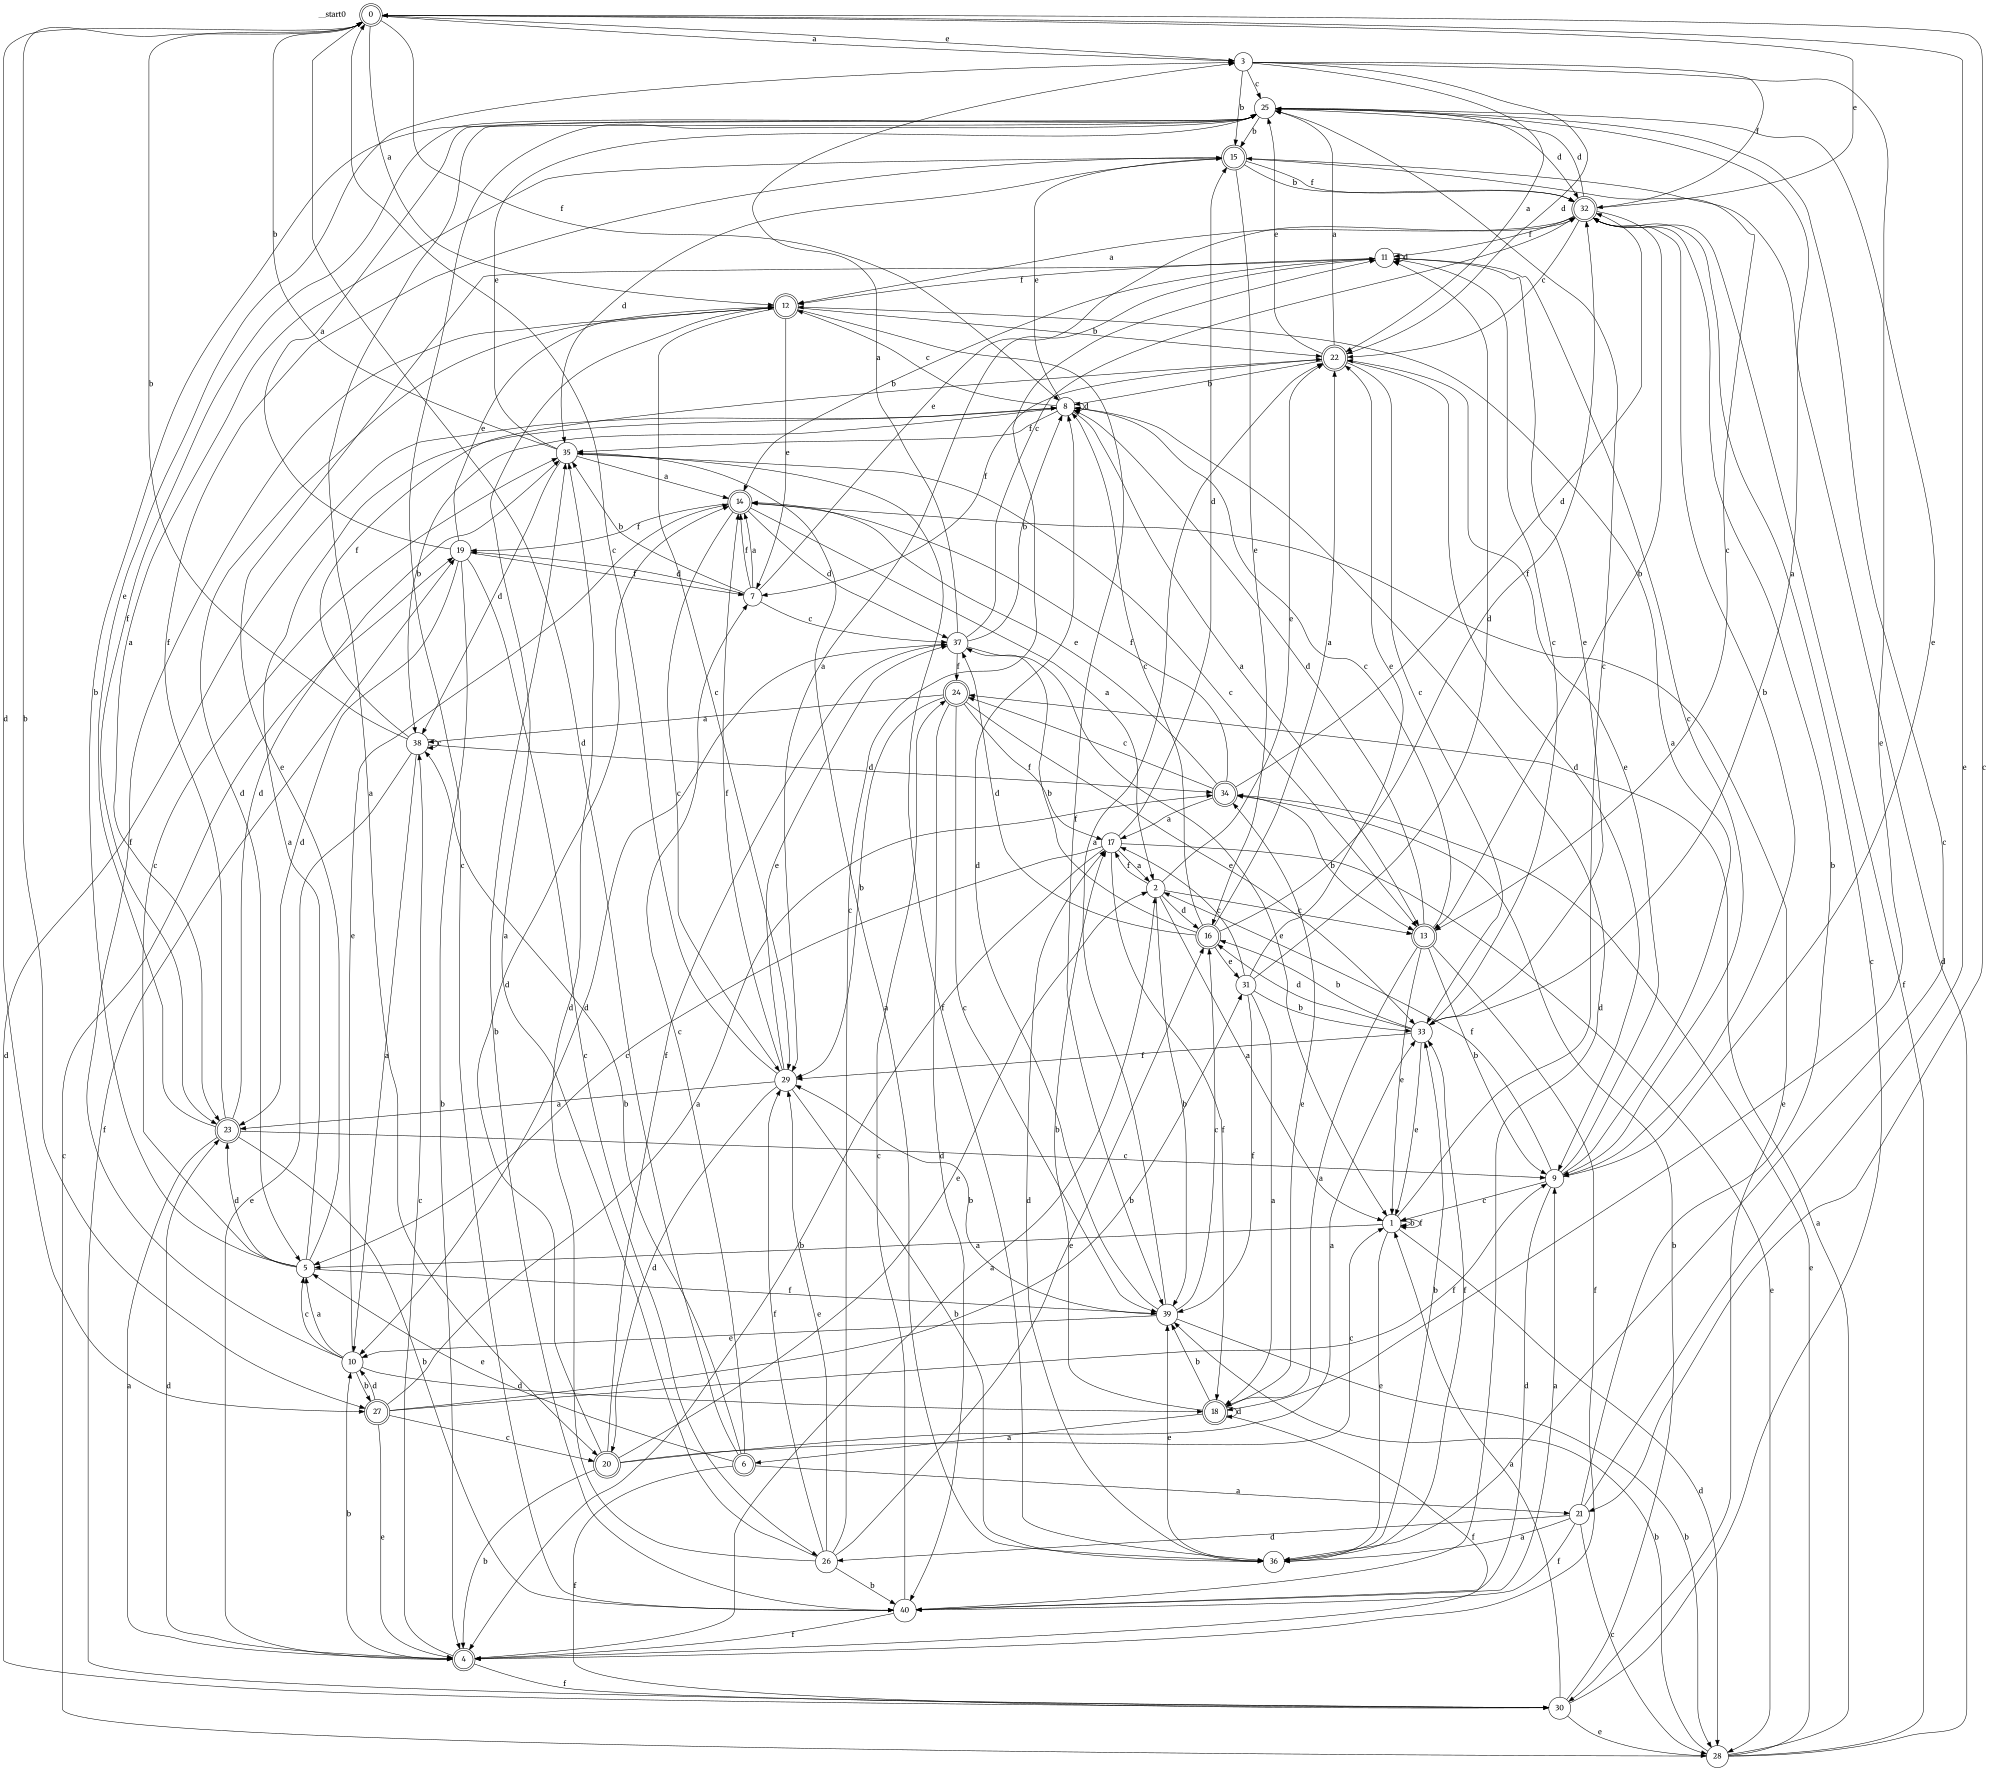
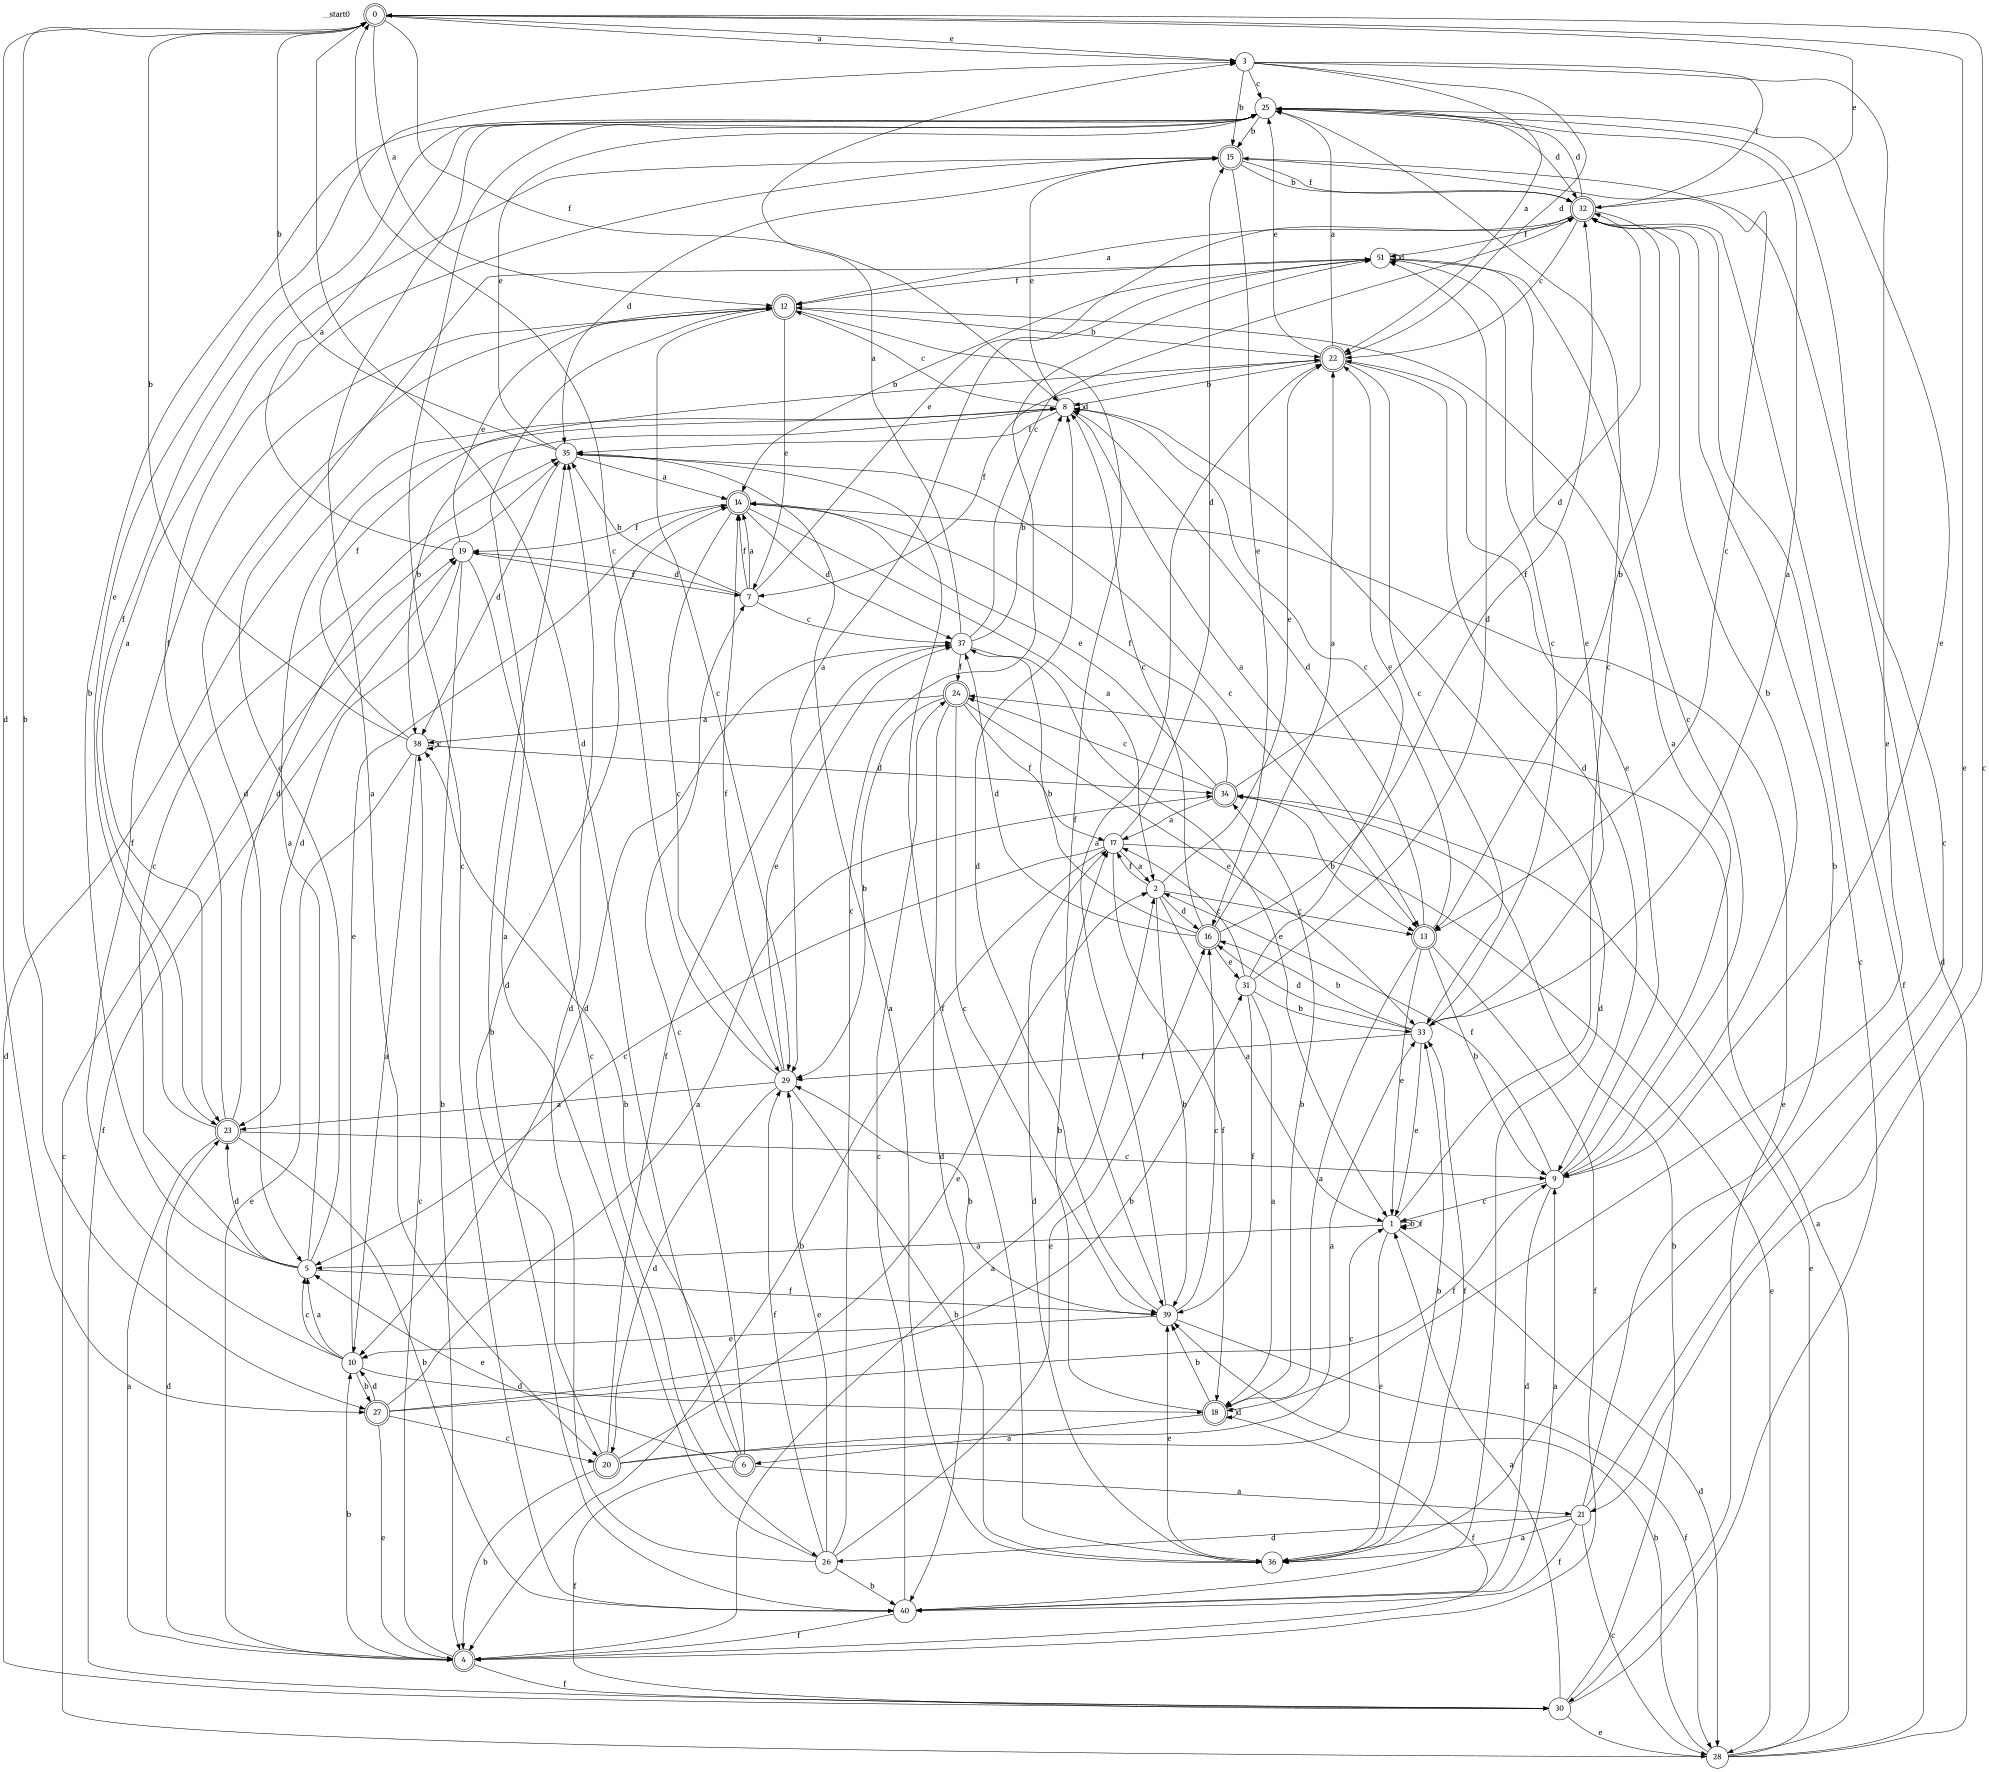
(1385, 258) -> (1380, 258)
(1303, 1104) -> (1302, 1105)
(1687, 1538) -> (1686, 1538)
